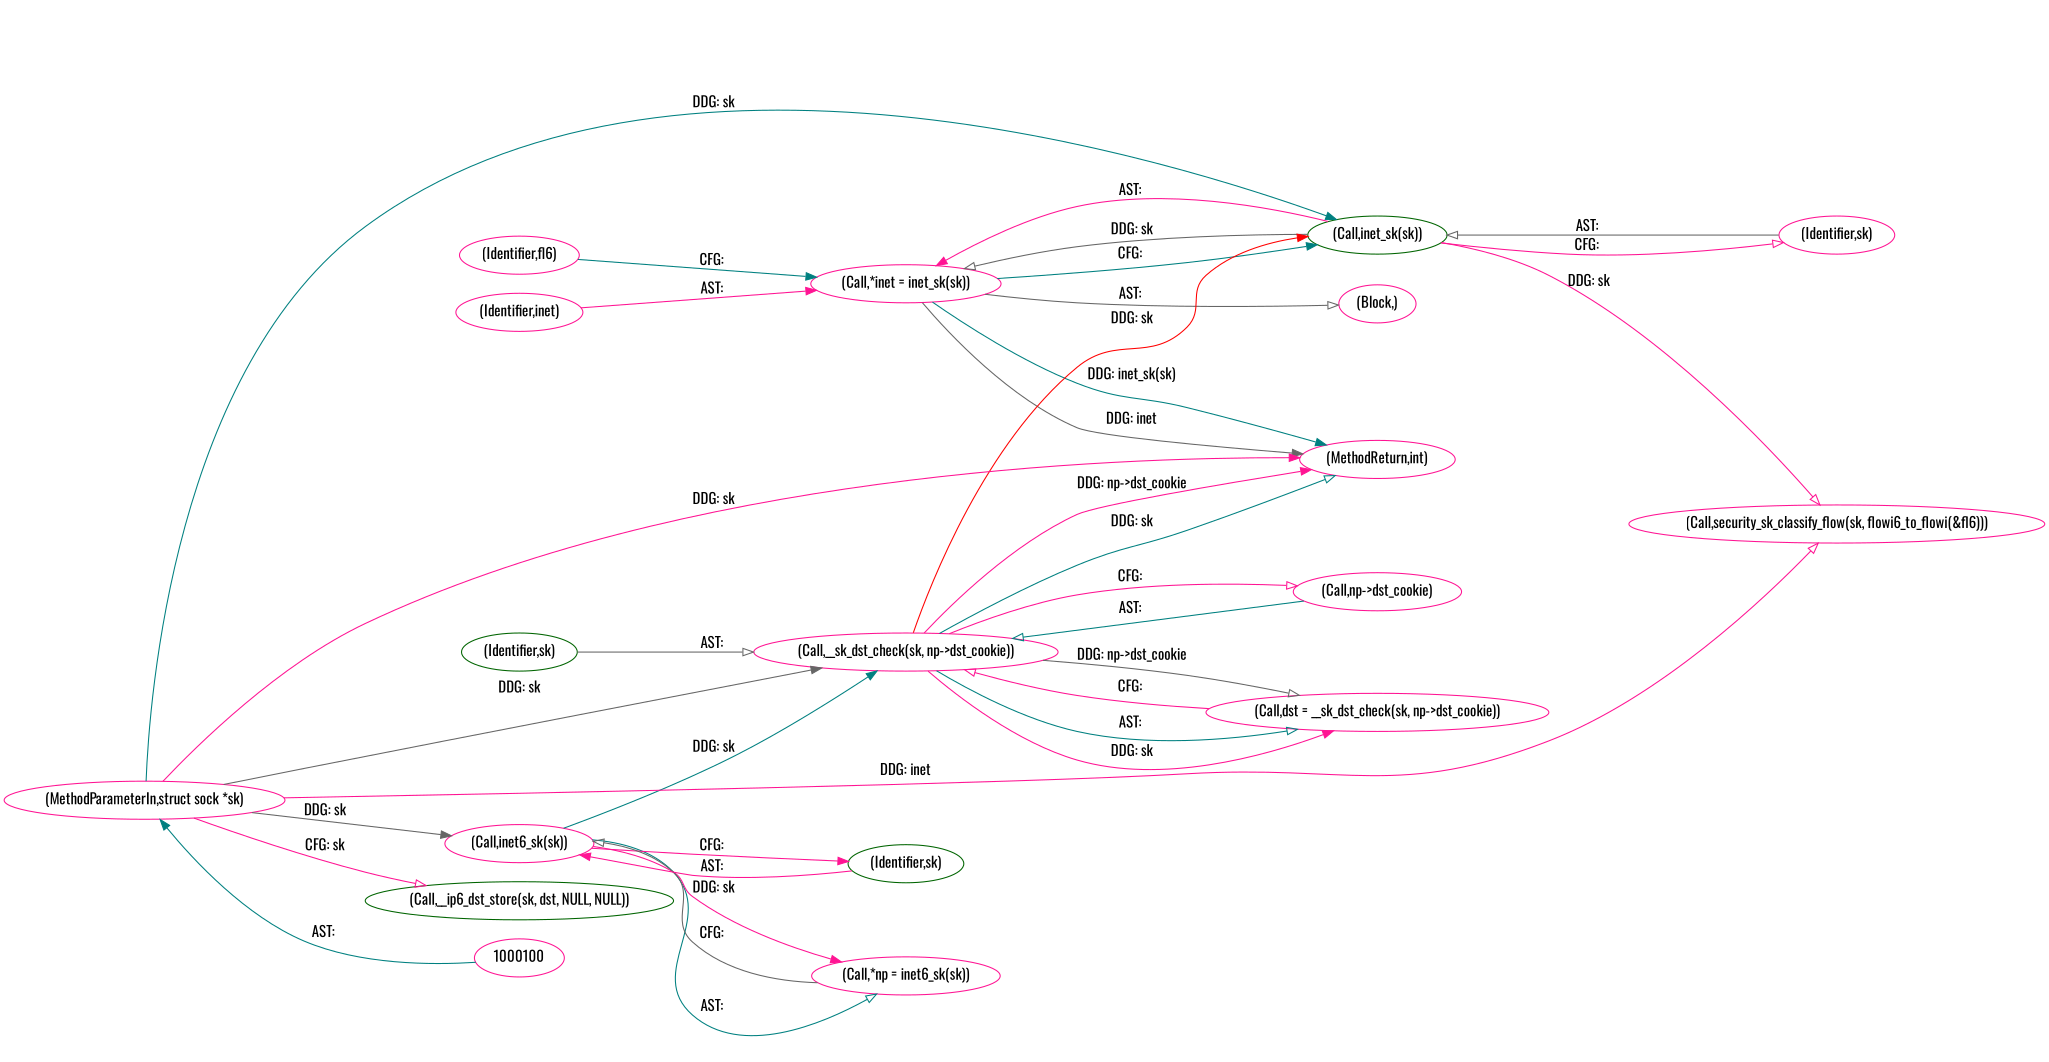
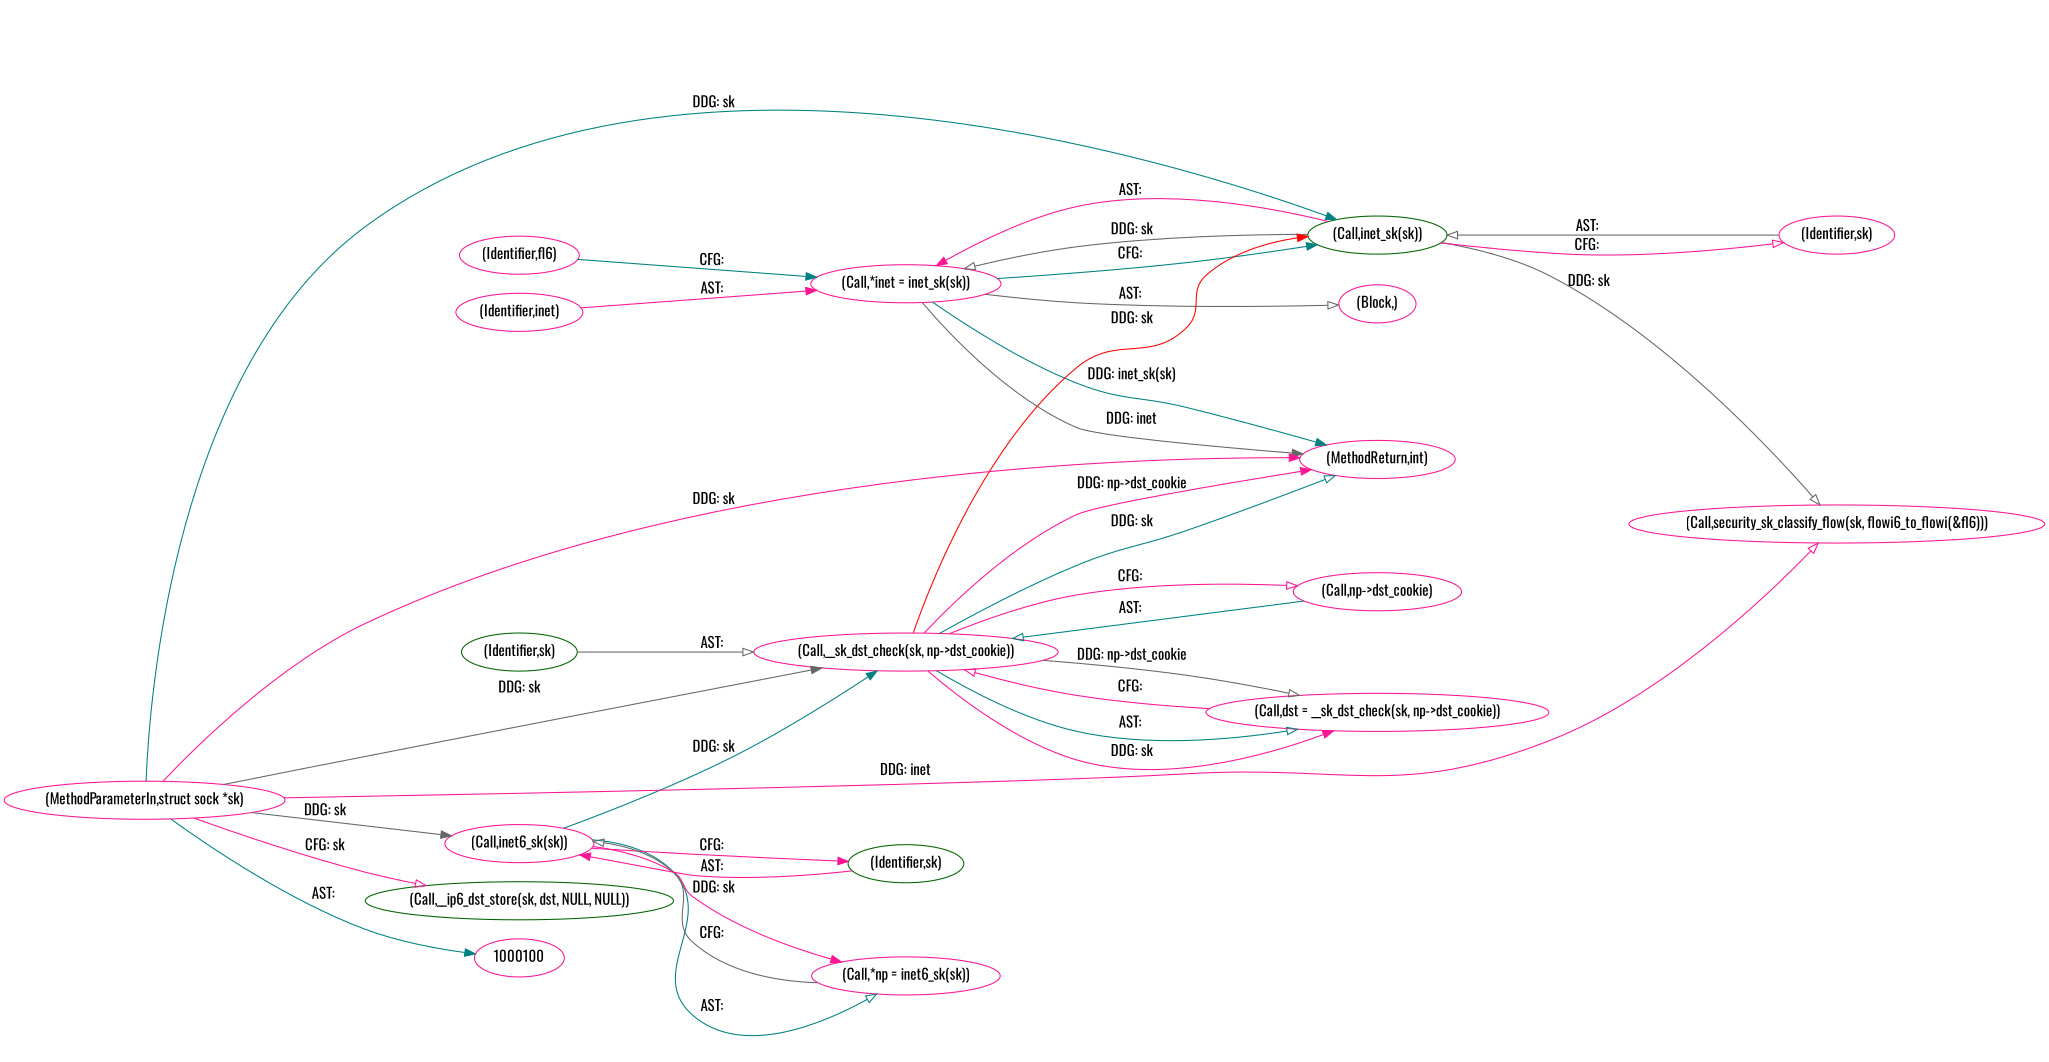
(1647, 339) -> (1647, 339)
(302, 940) -> (310, 905)
